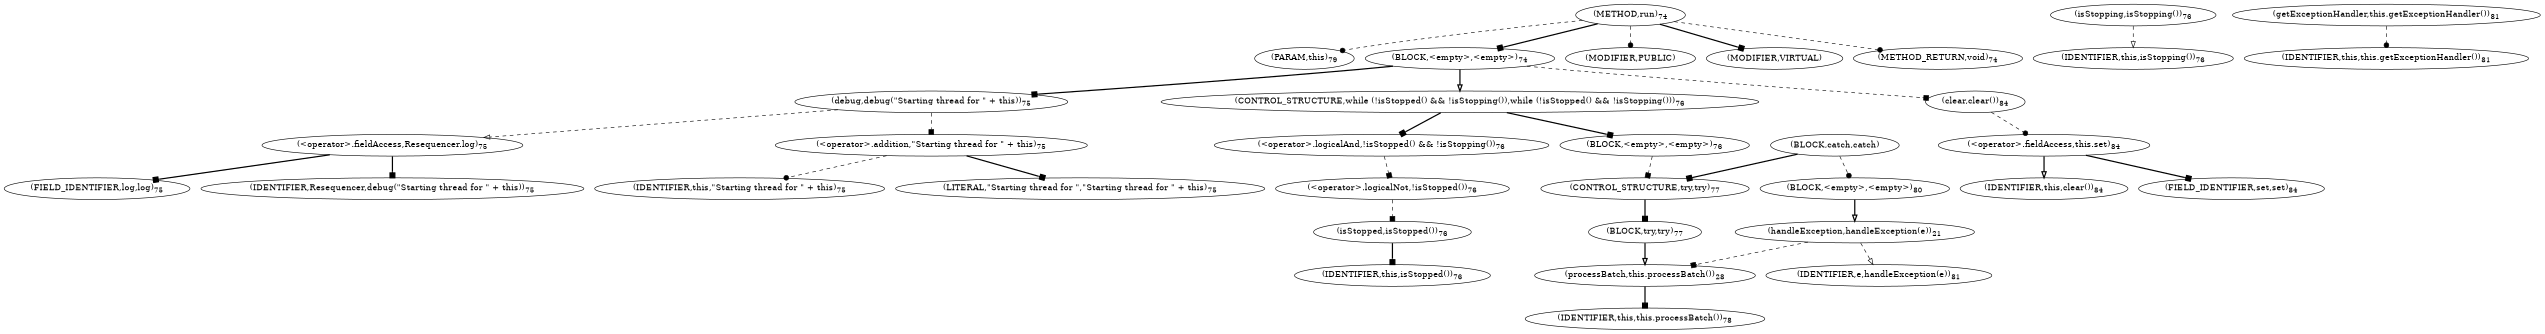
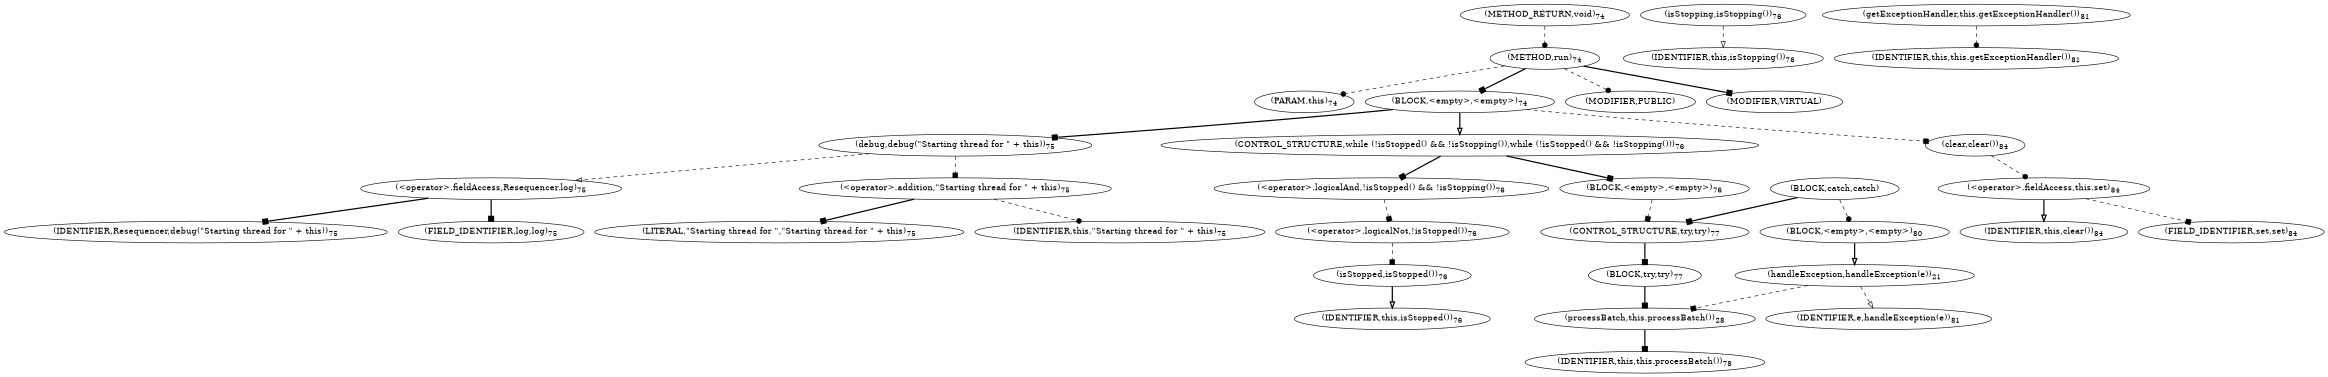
(1776, 36) -> (1545, 34)
(1333, 58) -> (1333, 101)
(2135, 166) -> (2135, 210)
(1392, 251) -> (1392, 294)
(1645, 251) -> (1645, 294)
